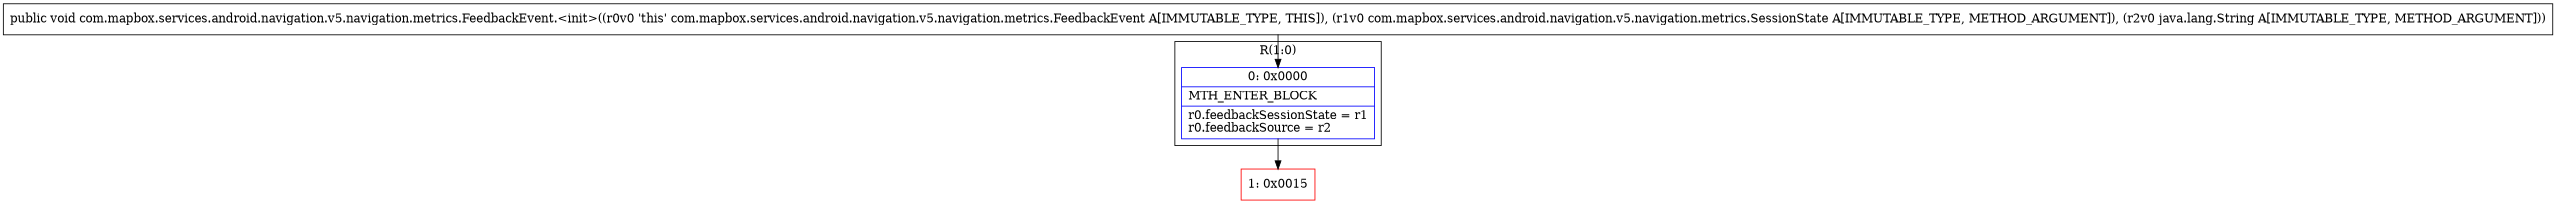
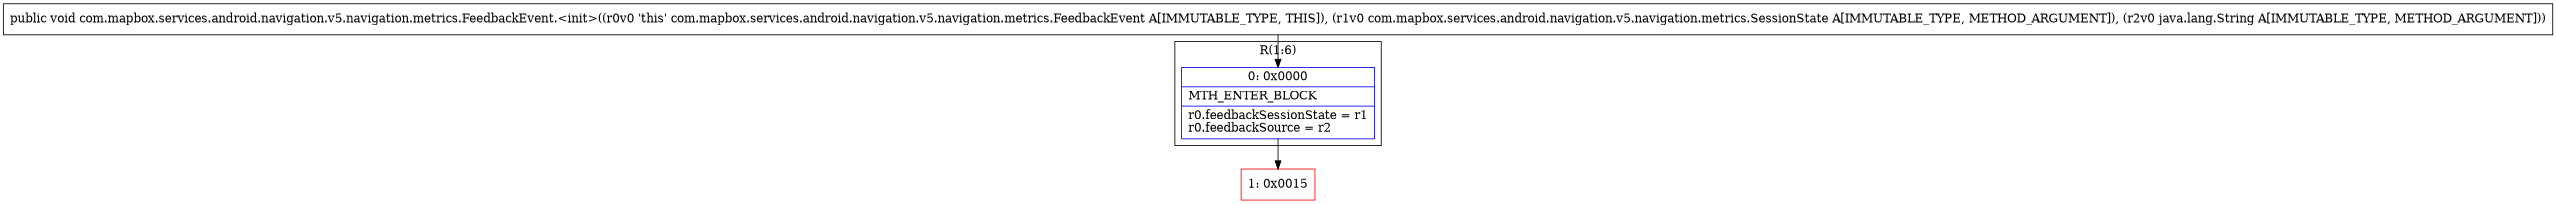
(1278, 51) -> (1278, 51)
